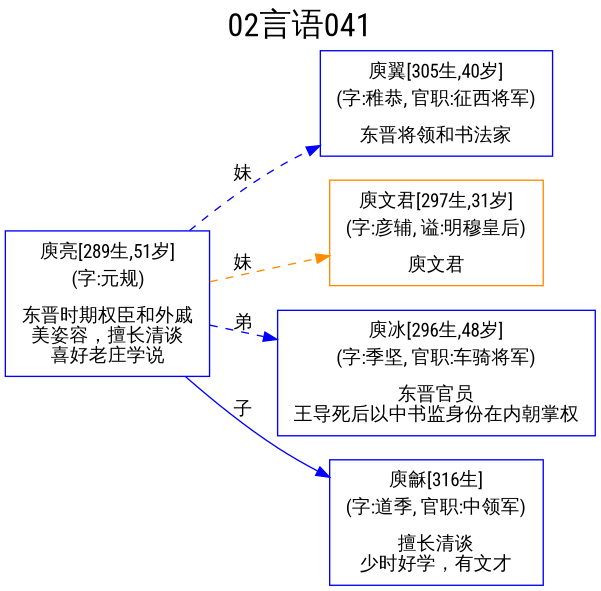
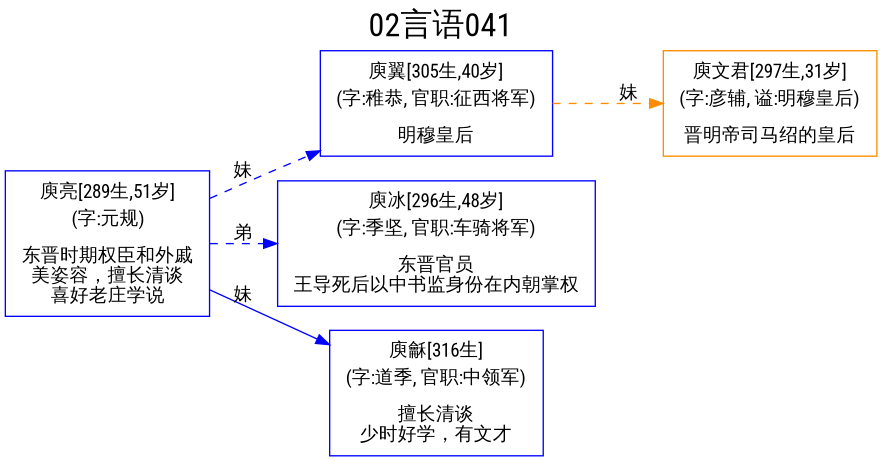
(436, 135) -> (436, 135)
(436, 265) -> (770, 135)
(263, 270) -> (601, 103)
(244, 410) -> (244, 295)
